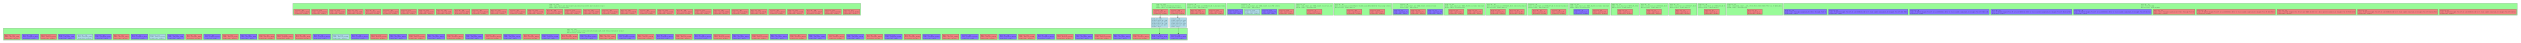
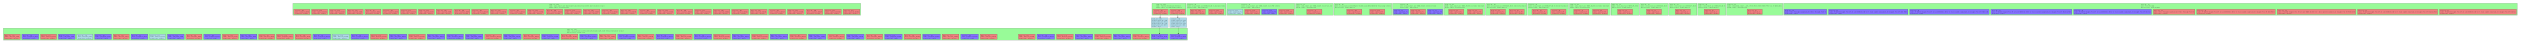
(1235, 12) -> (1235, 12)
(1252, 12) -> (1252, 12)
(1581, 12) -> (1581, 12)
(455, 37) -> (455, 37)
(1008, 37) -> none
